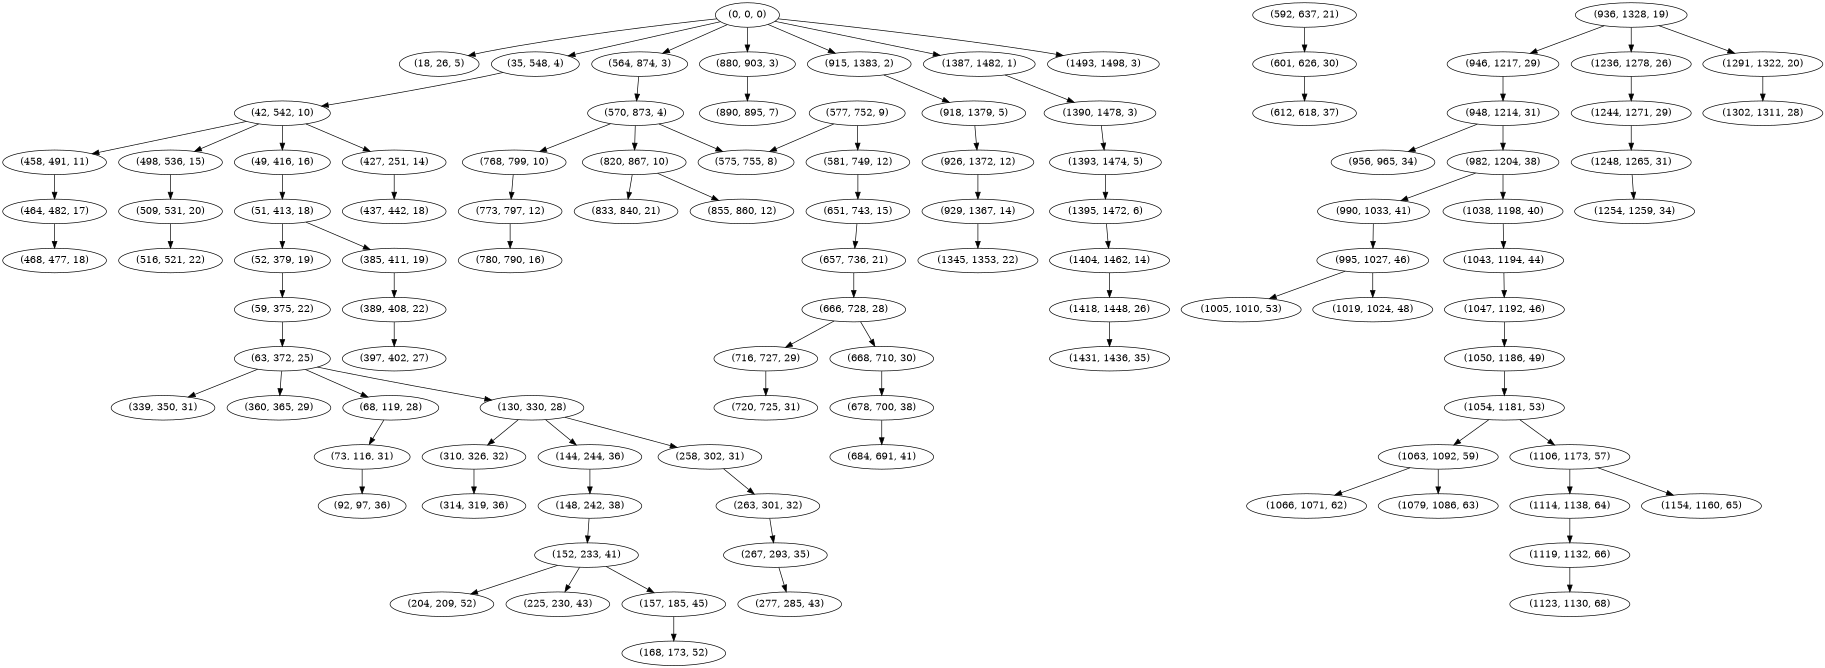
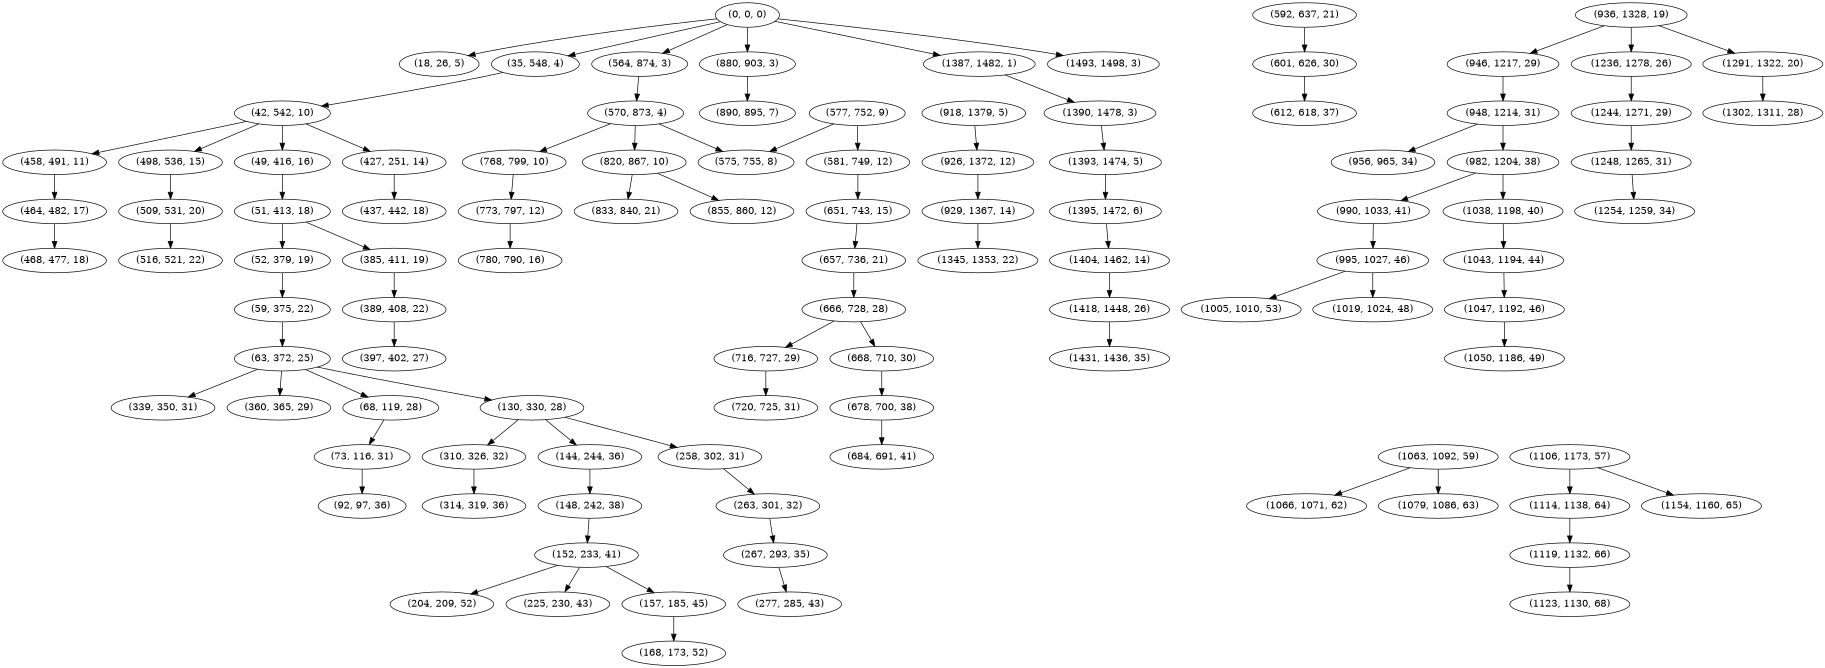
(859, 64) -> none
(1504, 408) -> none
